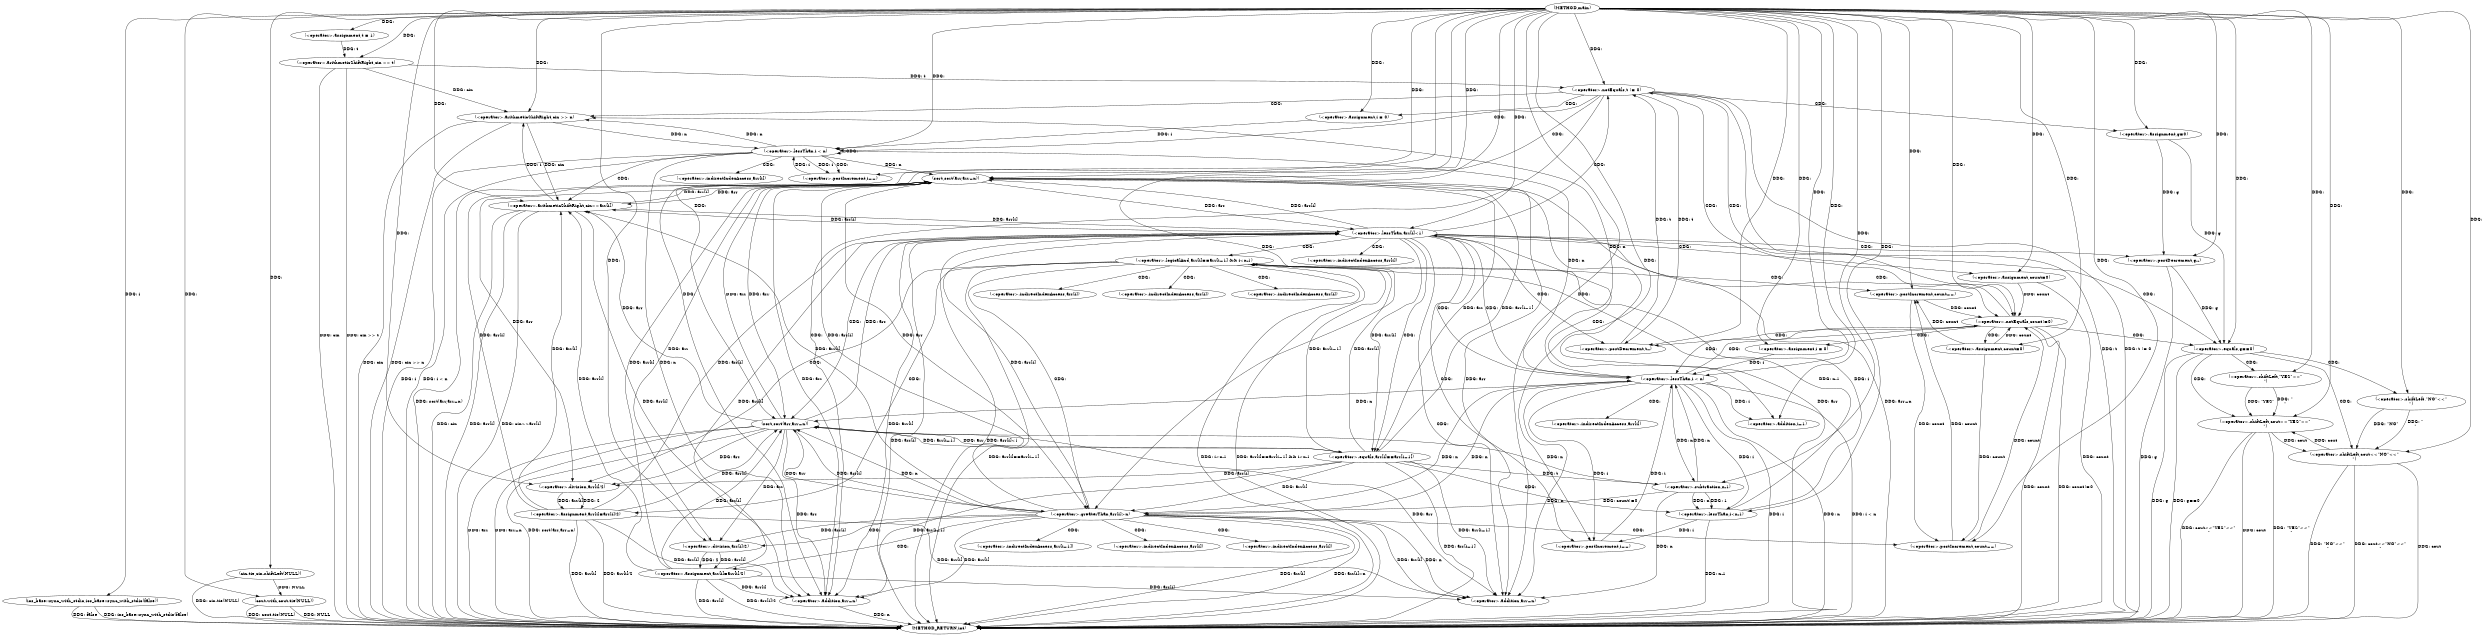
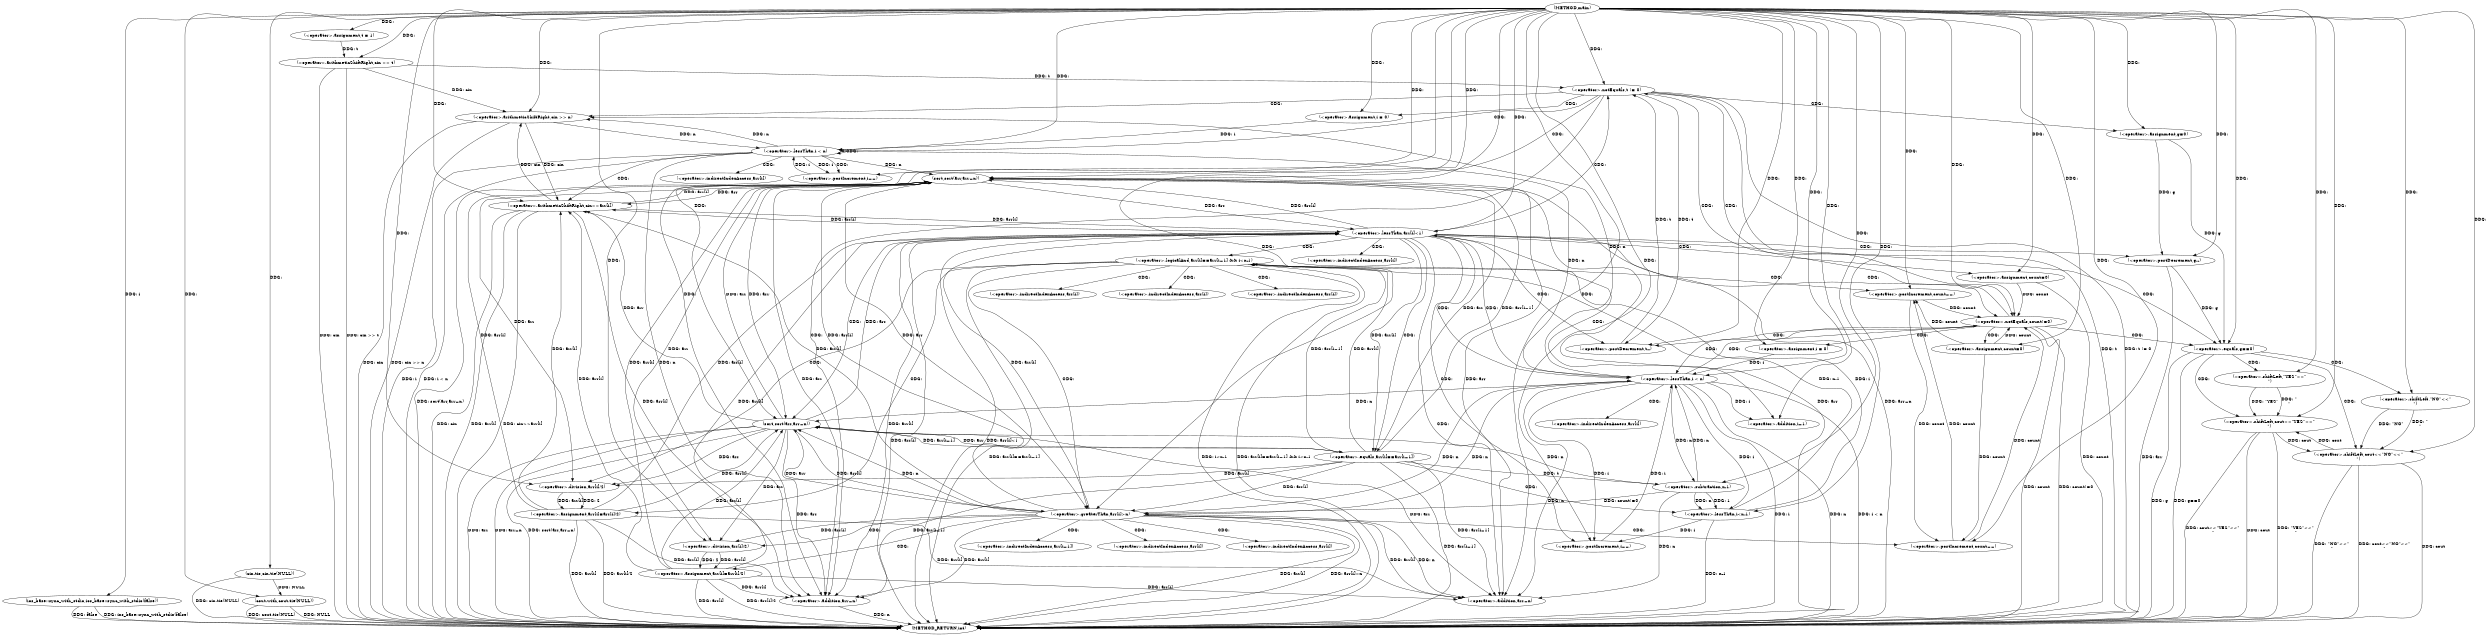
(534, 165) -> (531, 165)
(2149, 457) -> (2152, 457)
(270, 574) -> (270, 574)
